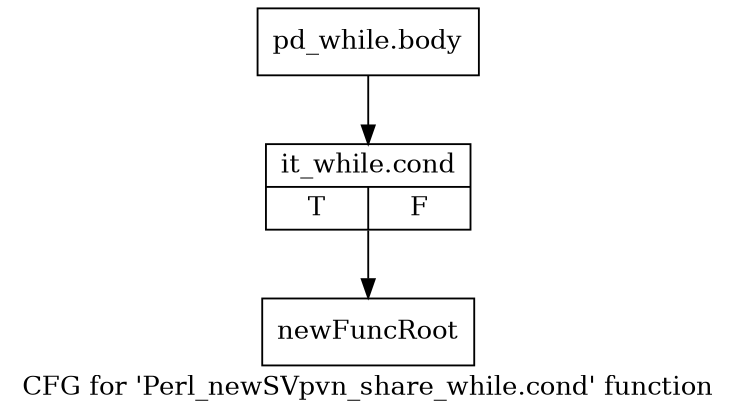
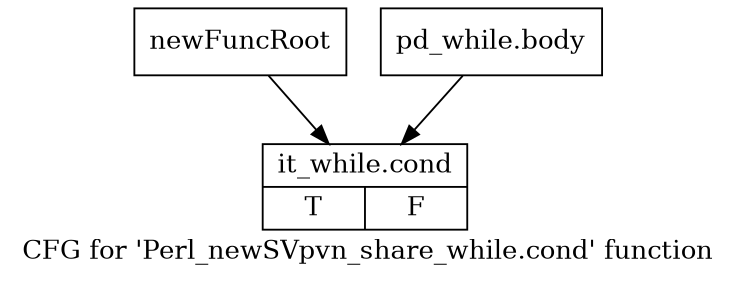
(368, 255) -> (292, 103)
